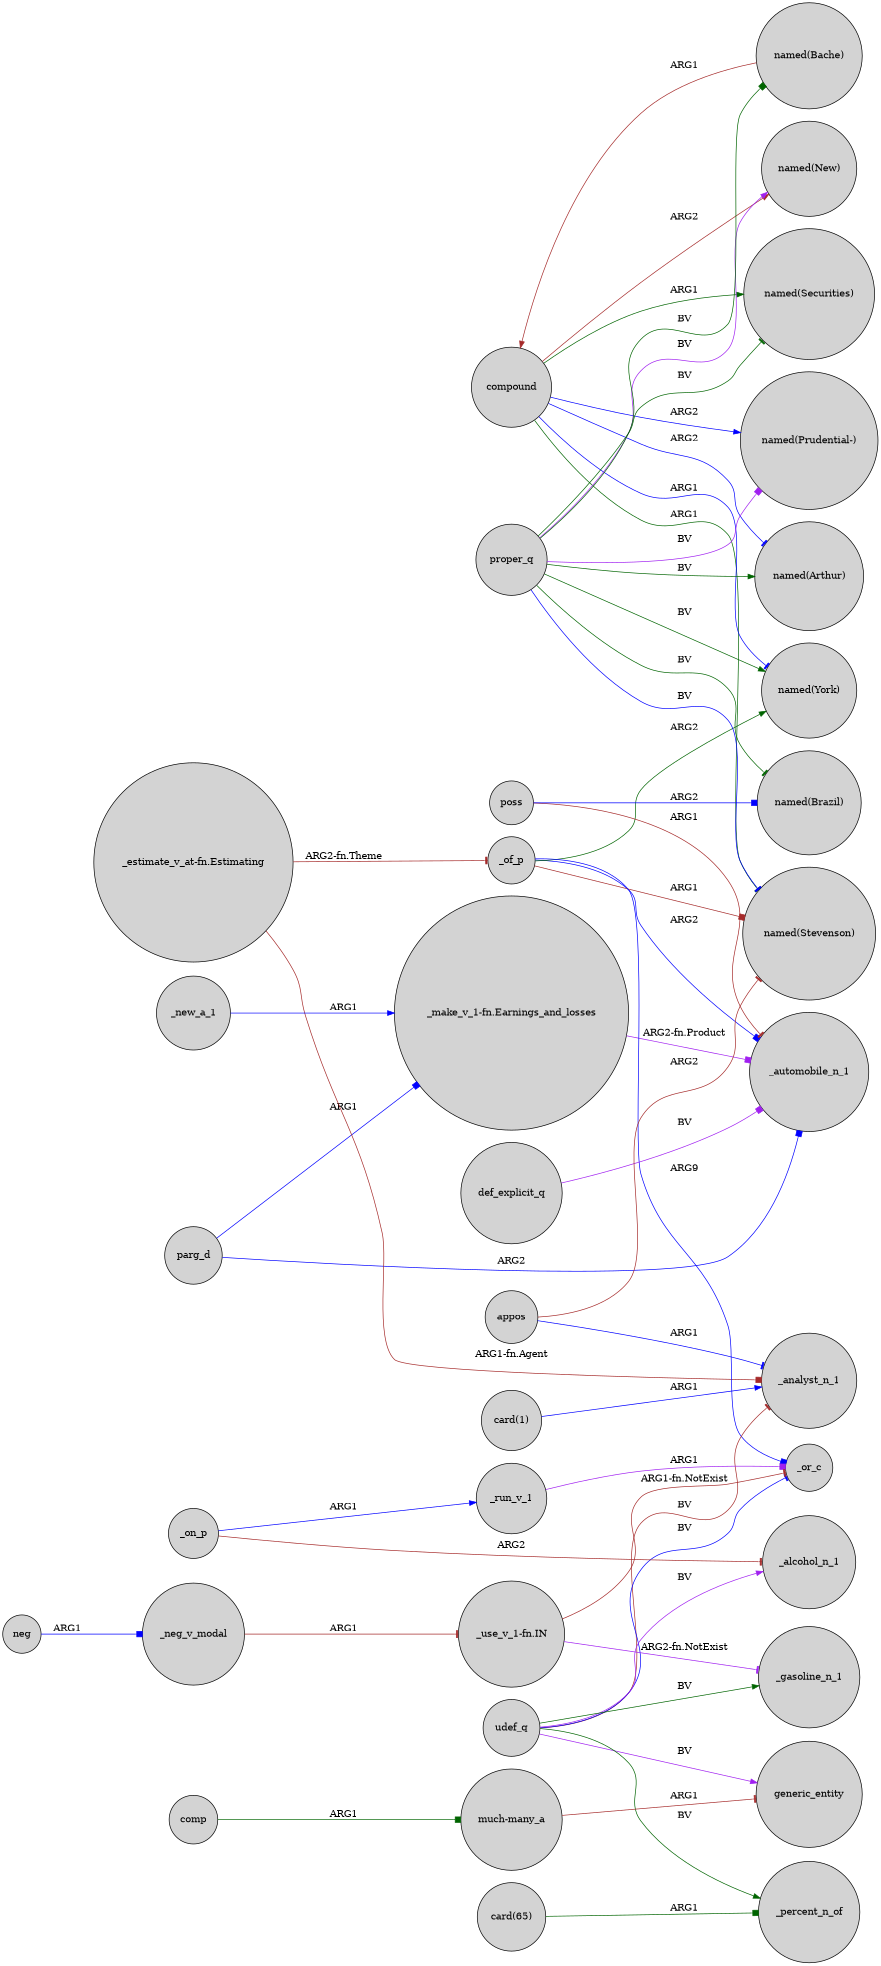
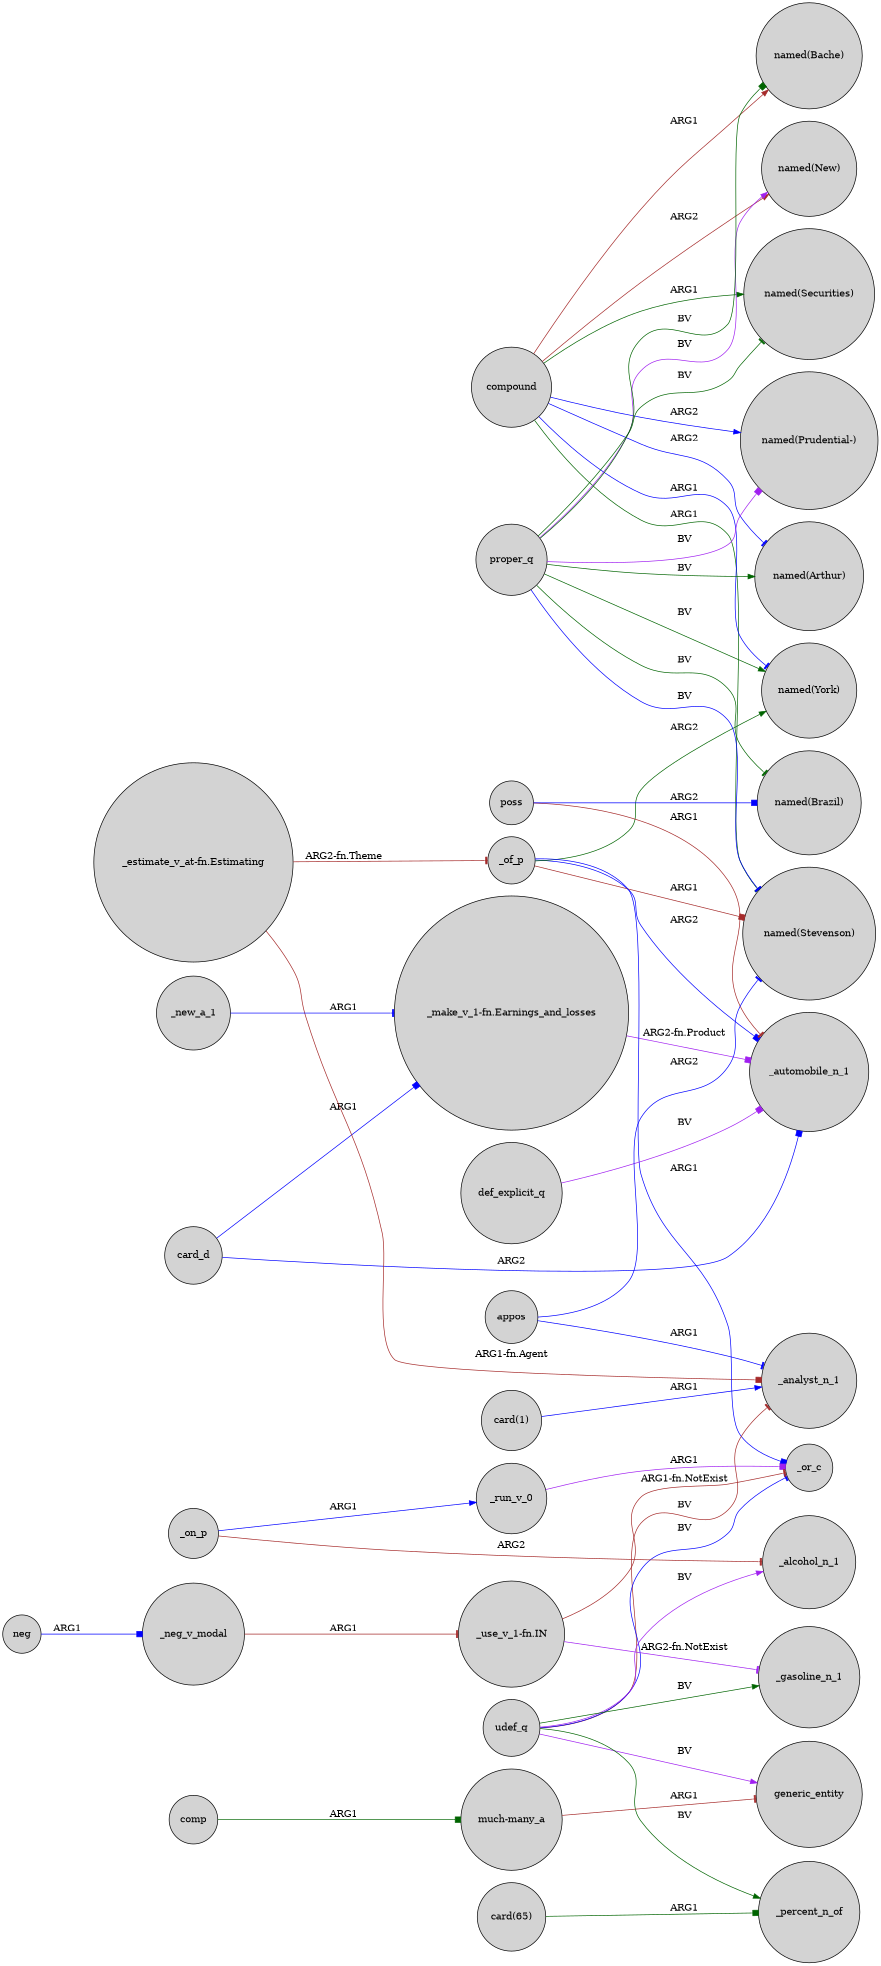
(598, 164) -> (637, 214)
(311, 1013) -> (311, 1013)
(634, 1151) -> (634, 1151)
(684, 1169) -> (684, 1169)
(193, 1255) -> (193, 1255)
(512, 1499) -> (512, 1499)
